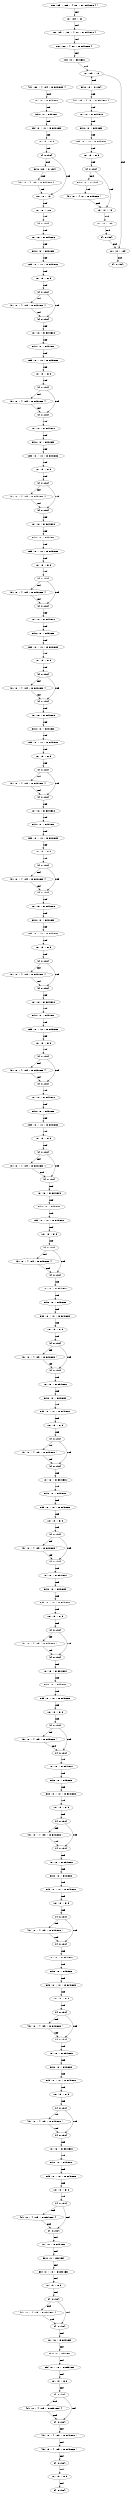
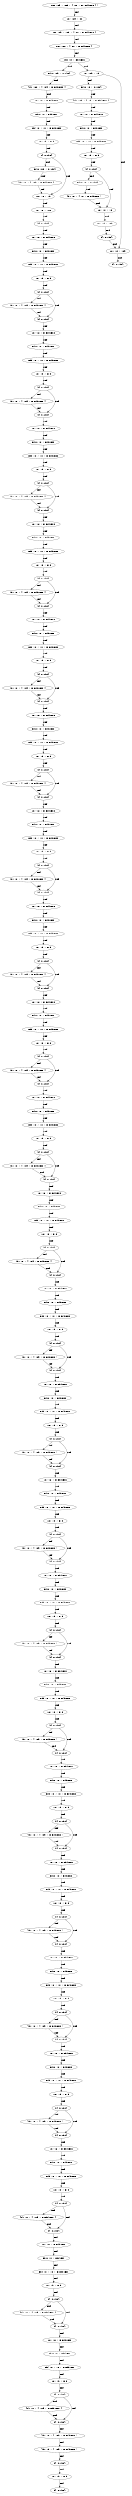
none -> (59, 74)
(92, 81) -> (88, 80)
